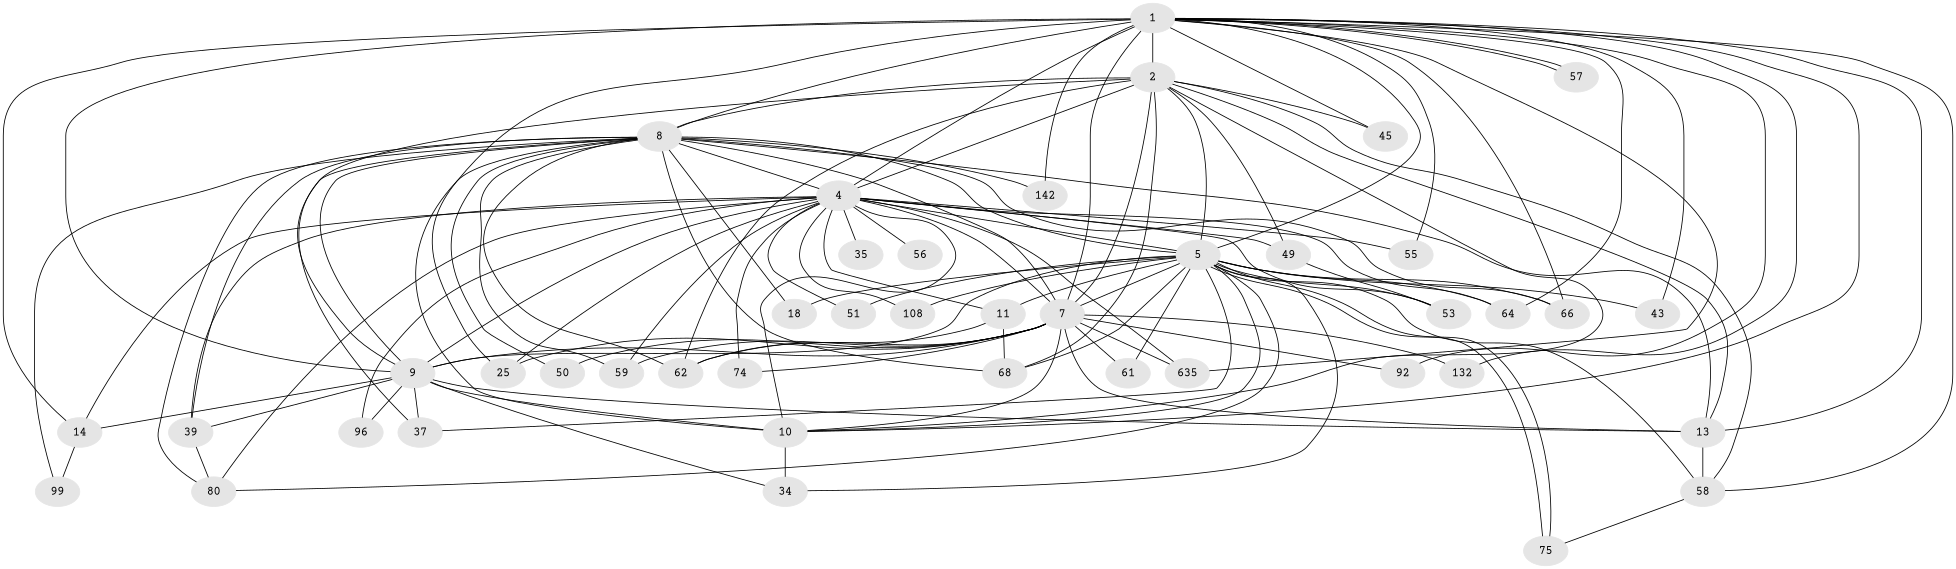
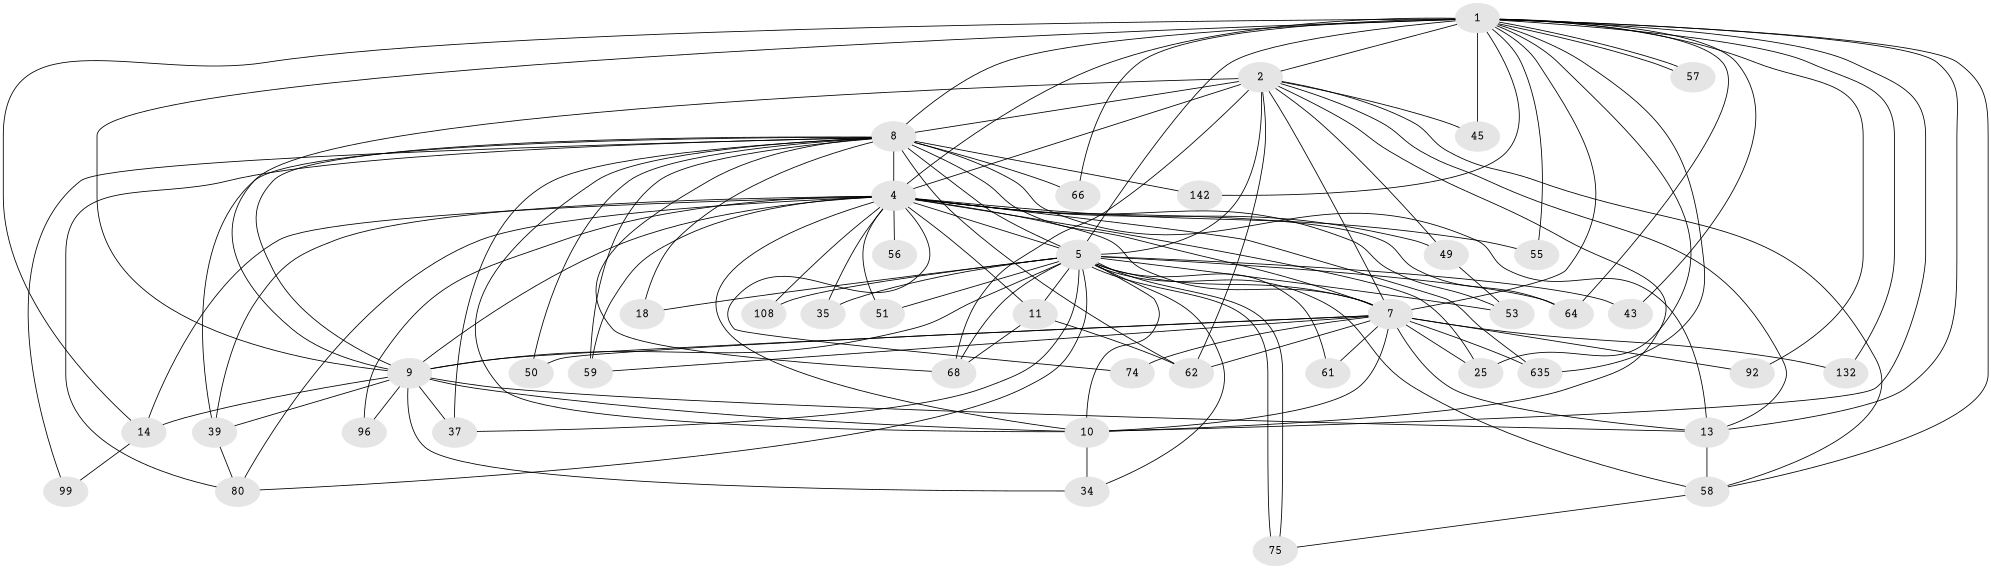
(1385, 279) -> (920, 281)
